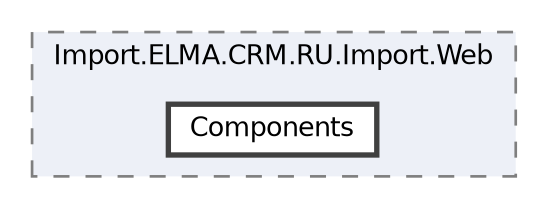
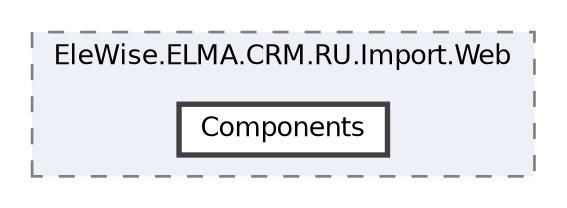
(274, 57) -> (283, 57)
